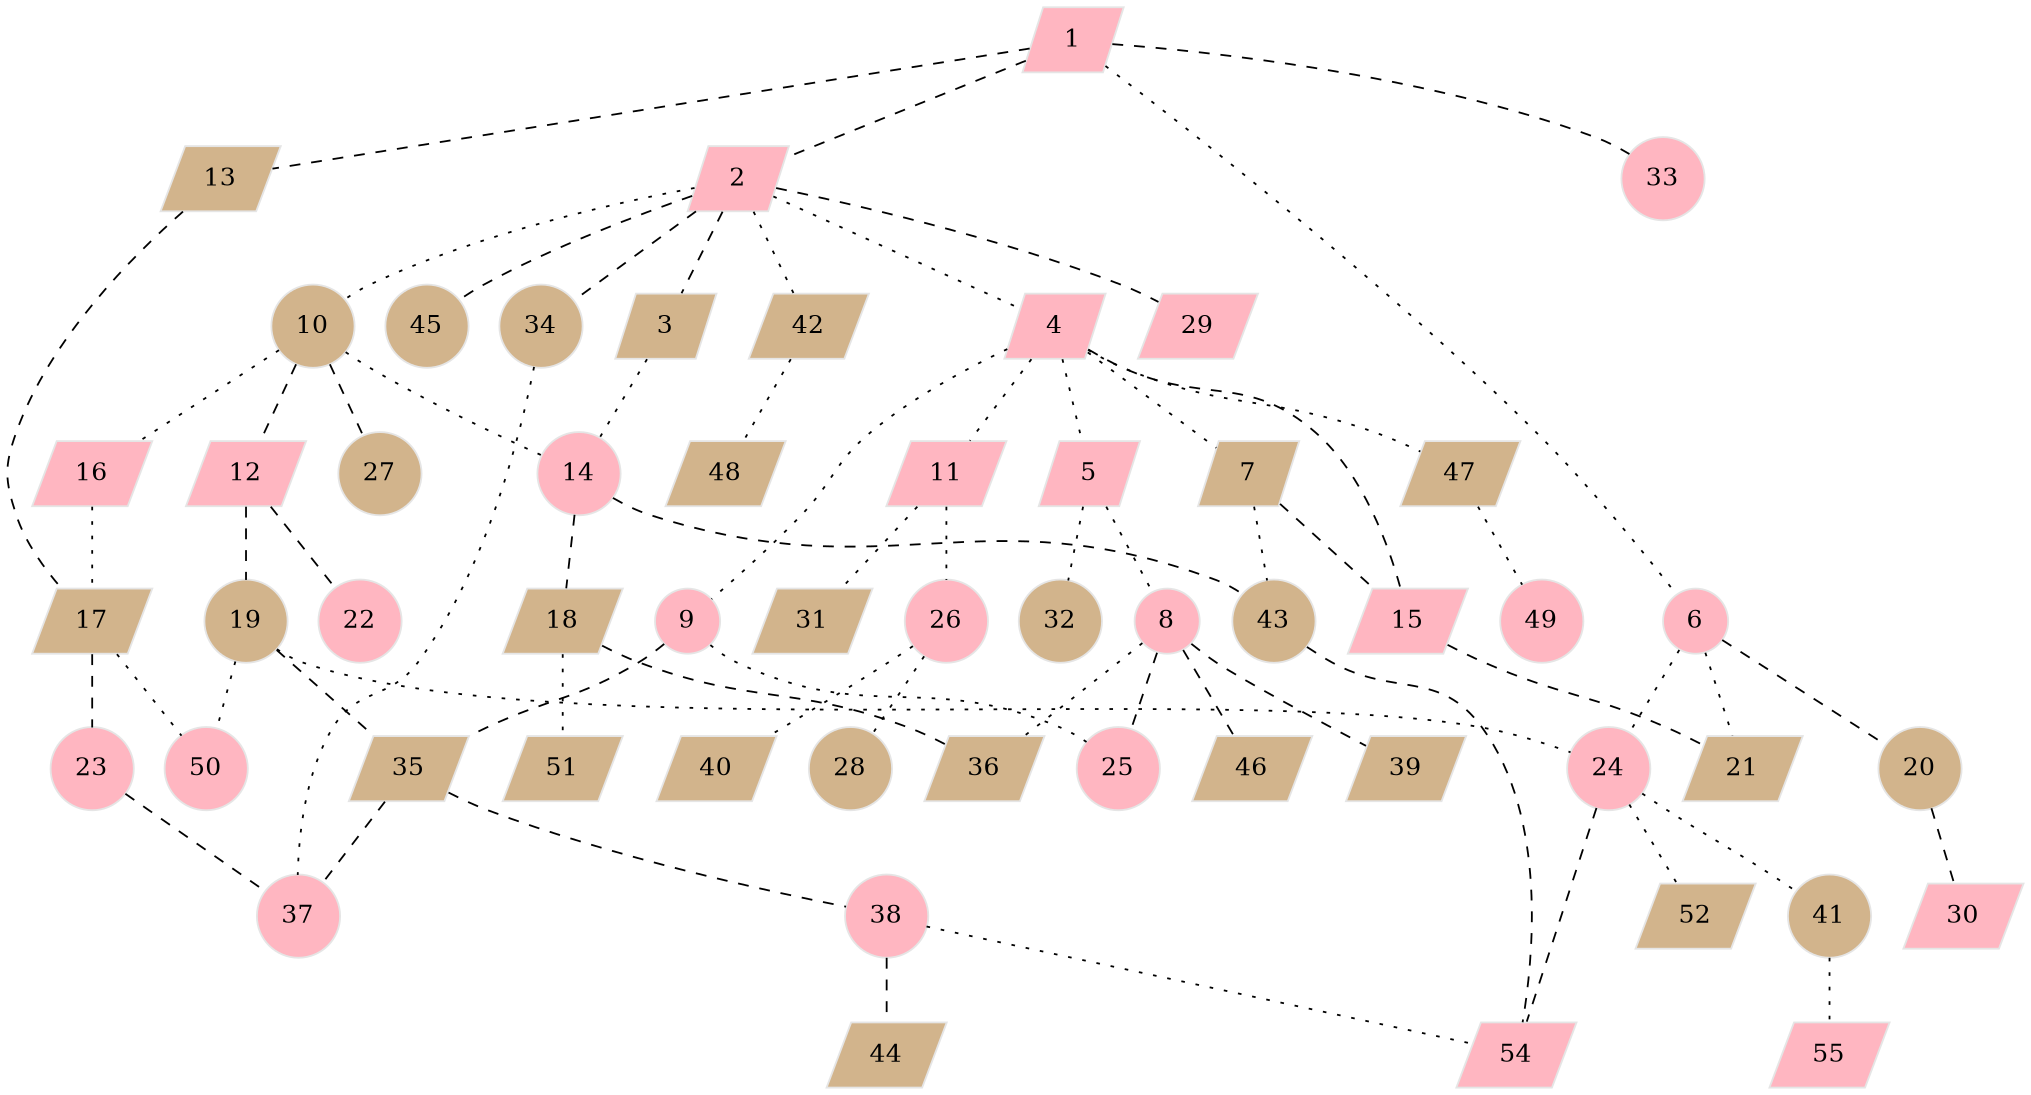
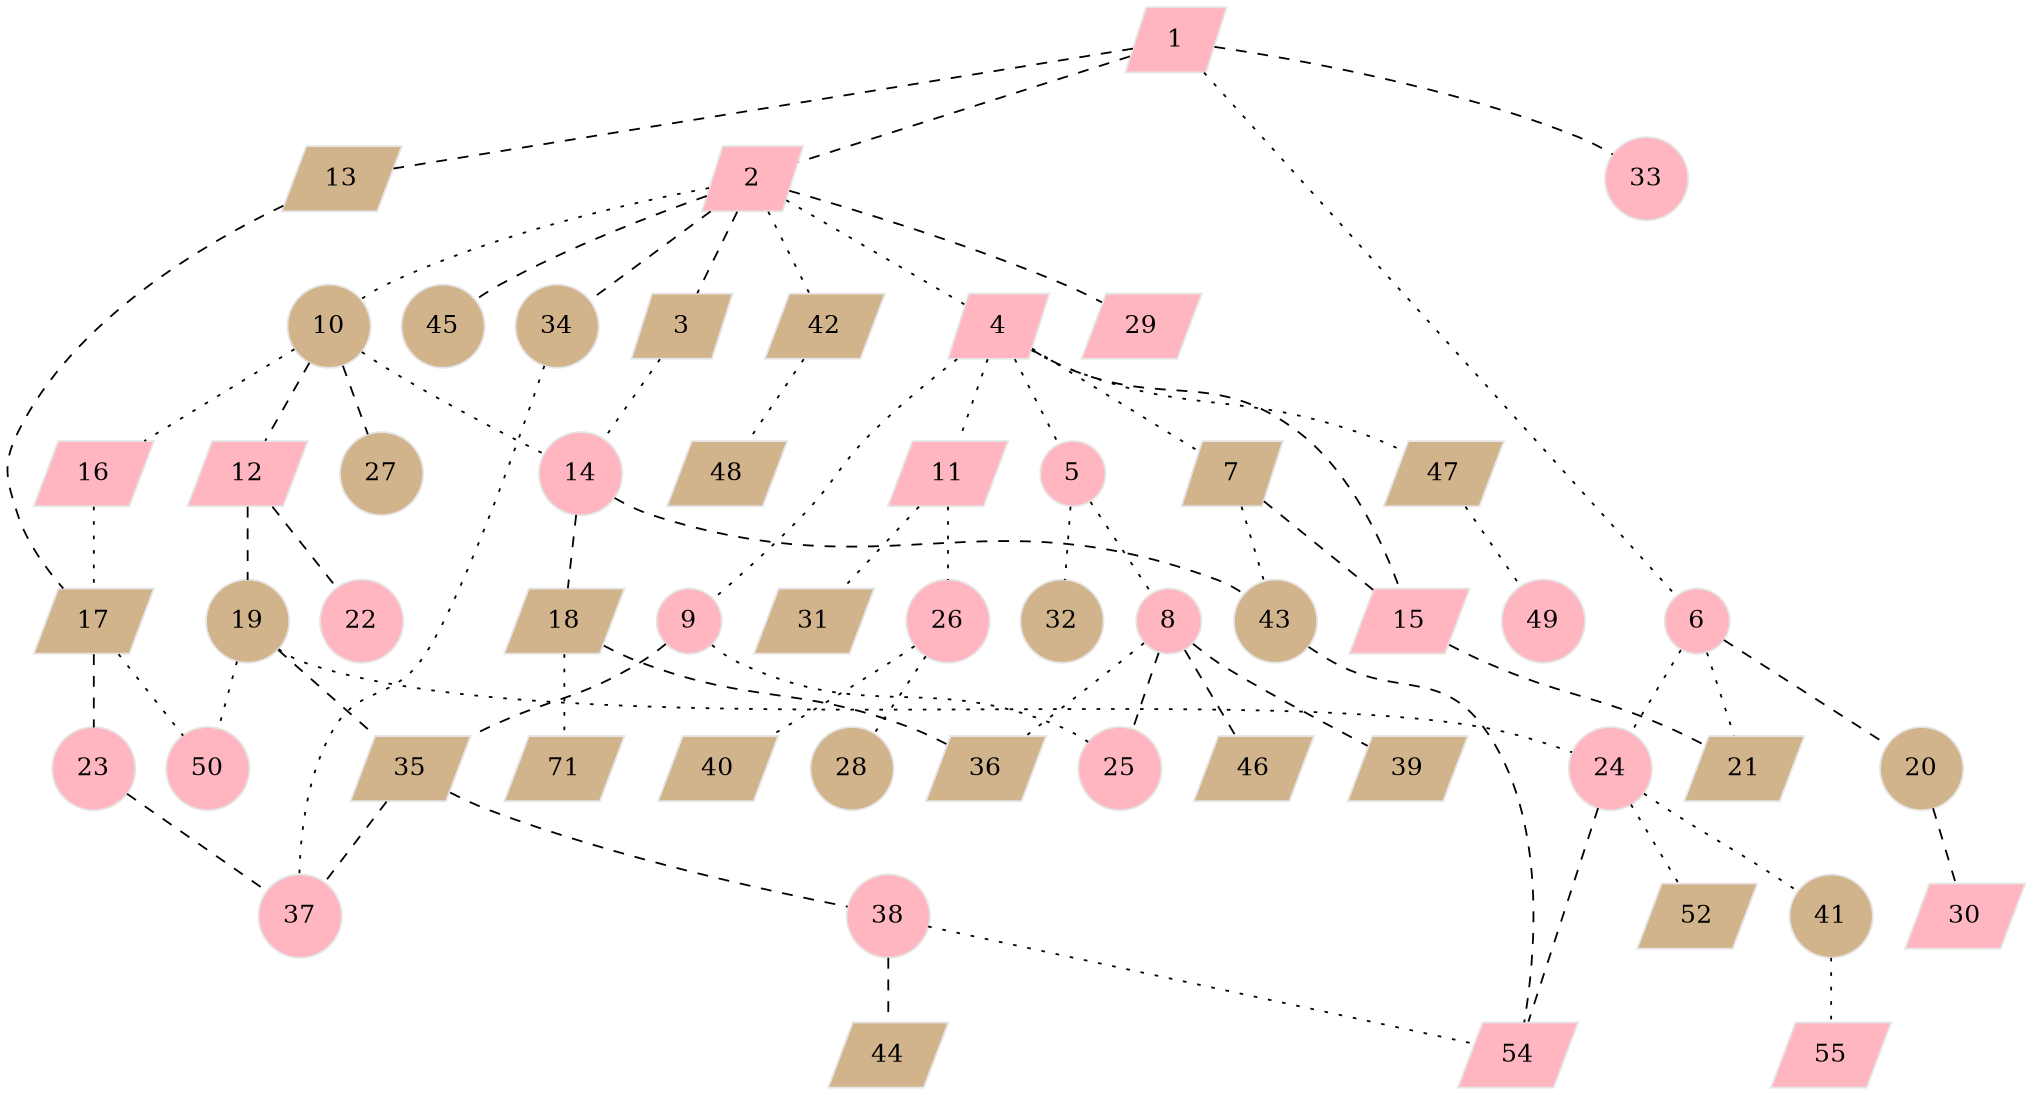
(1089, 474) -> (1073, 474)
(563, 769) -> (564, 769)
